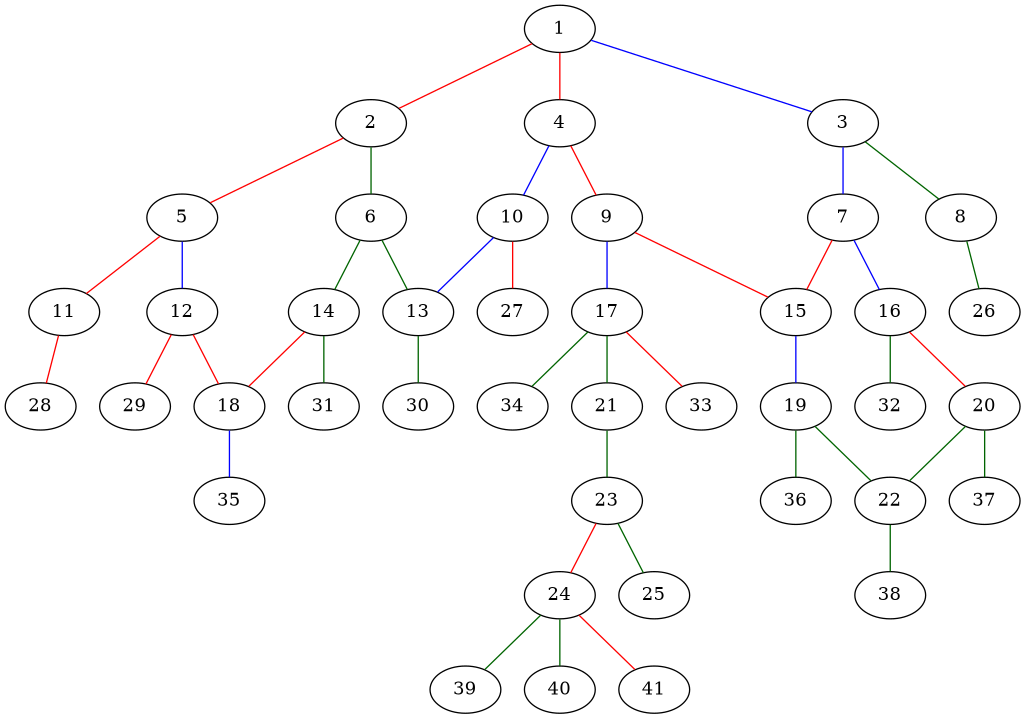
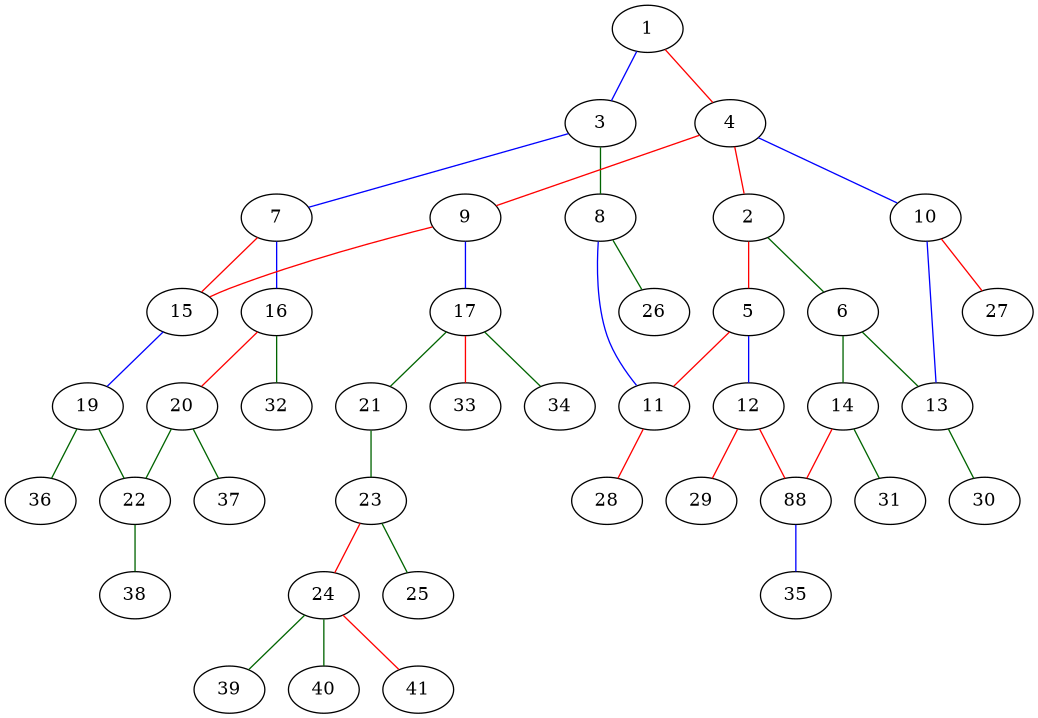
(465, 76) -> (739, 170)
none -> (602, 318)
(229, 406) -> (796, 501)
